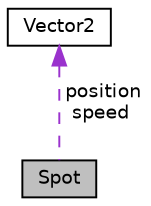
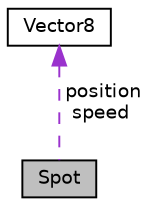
(59, 27) -> (59, 27)
